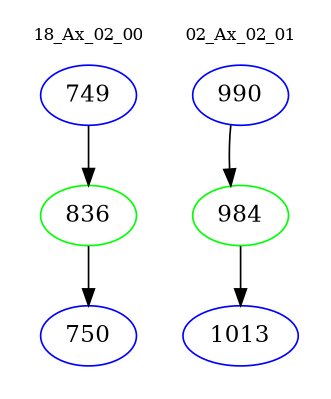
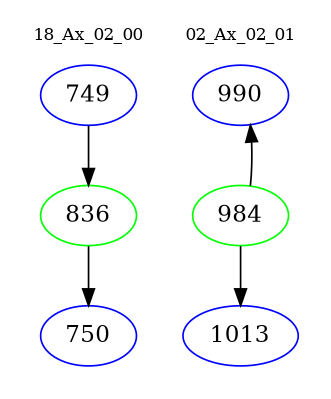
(229, 147) -> (252, 164)
